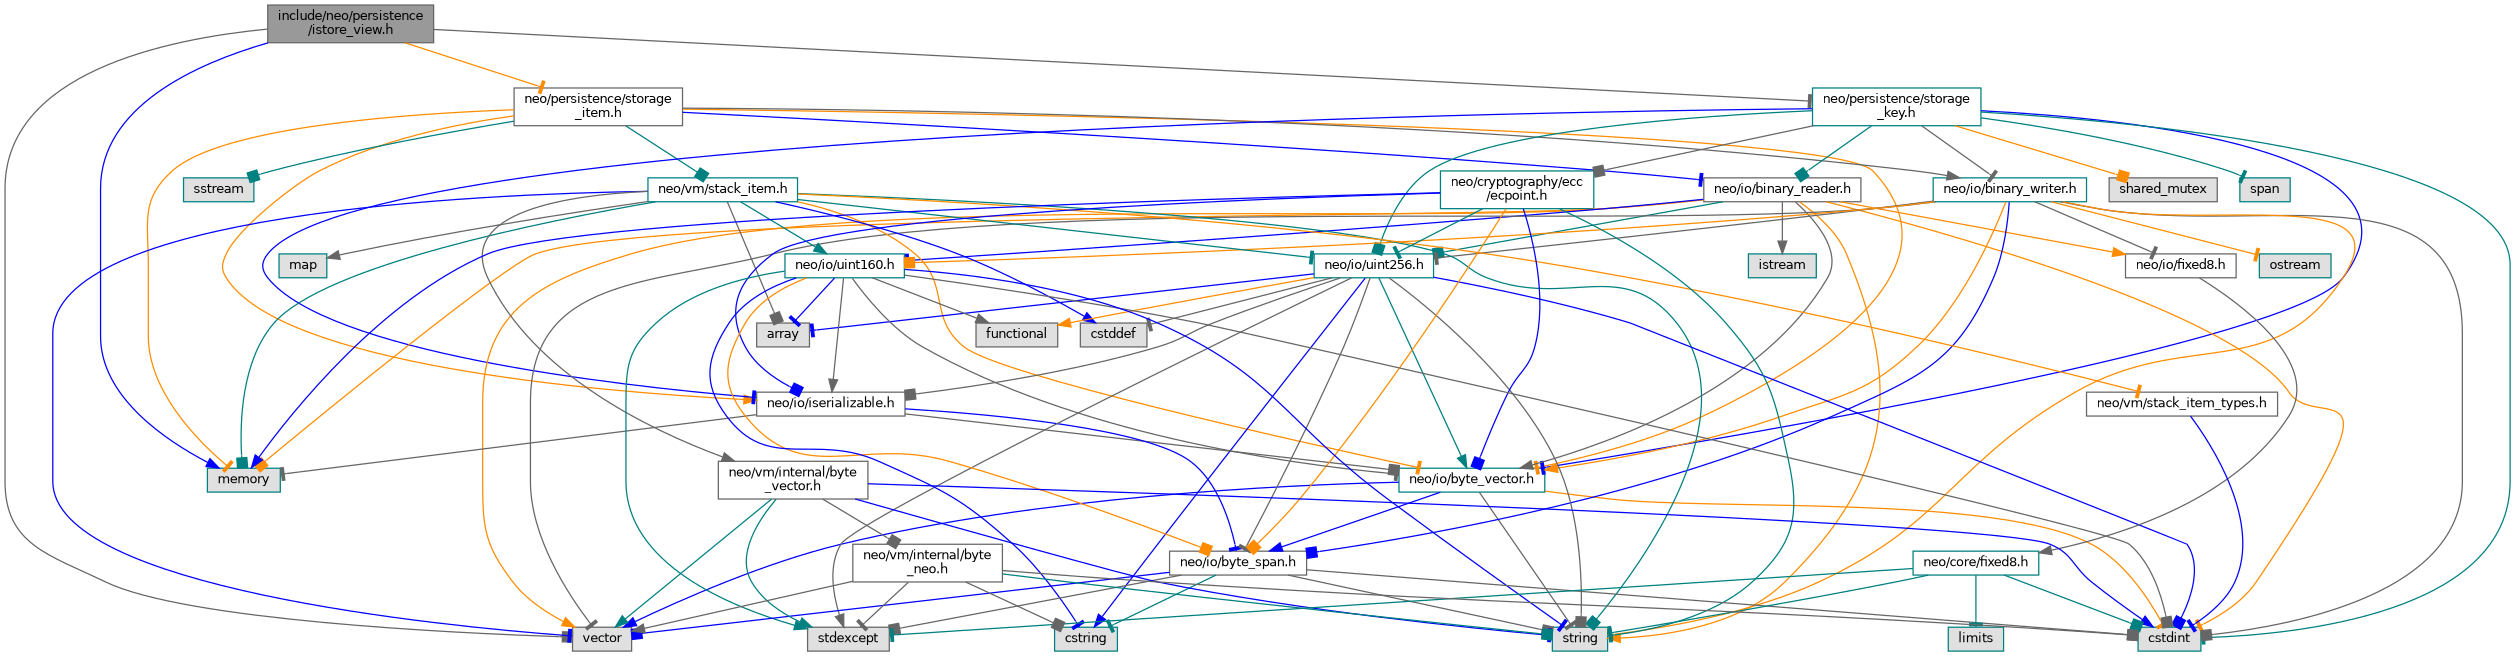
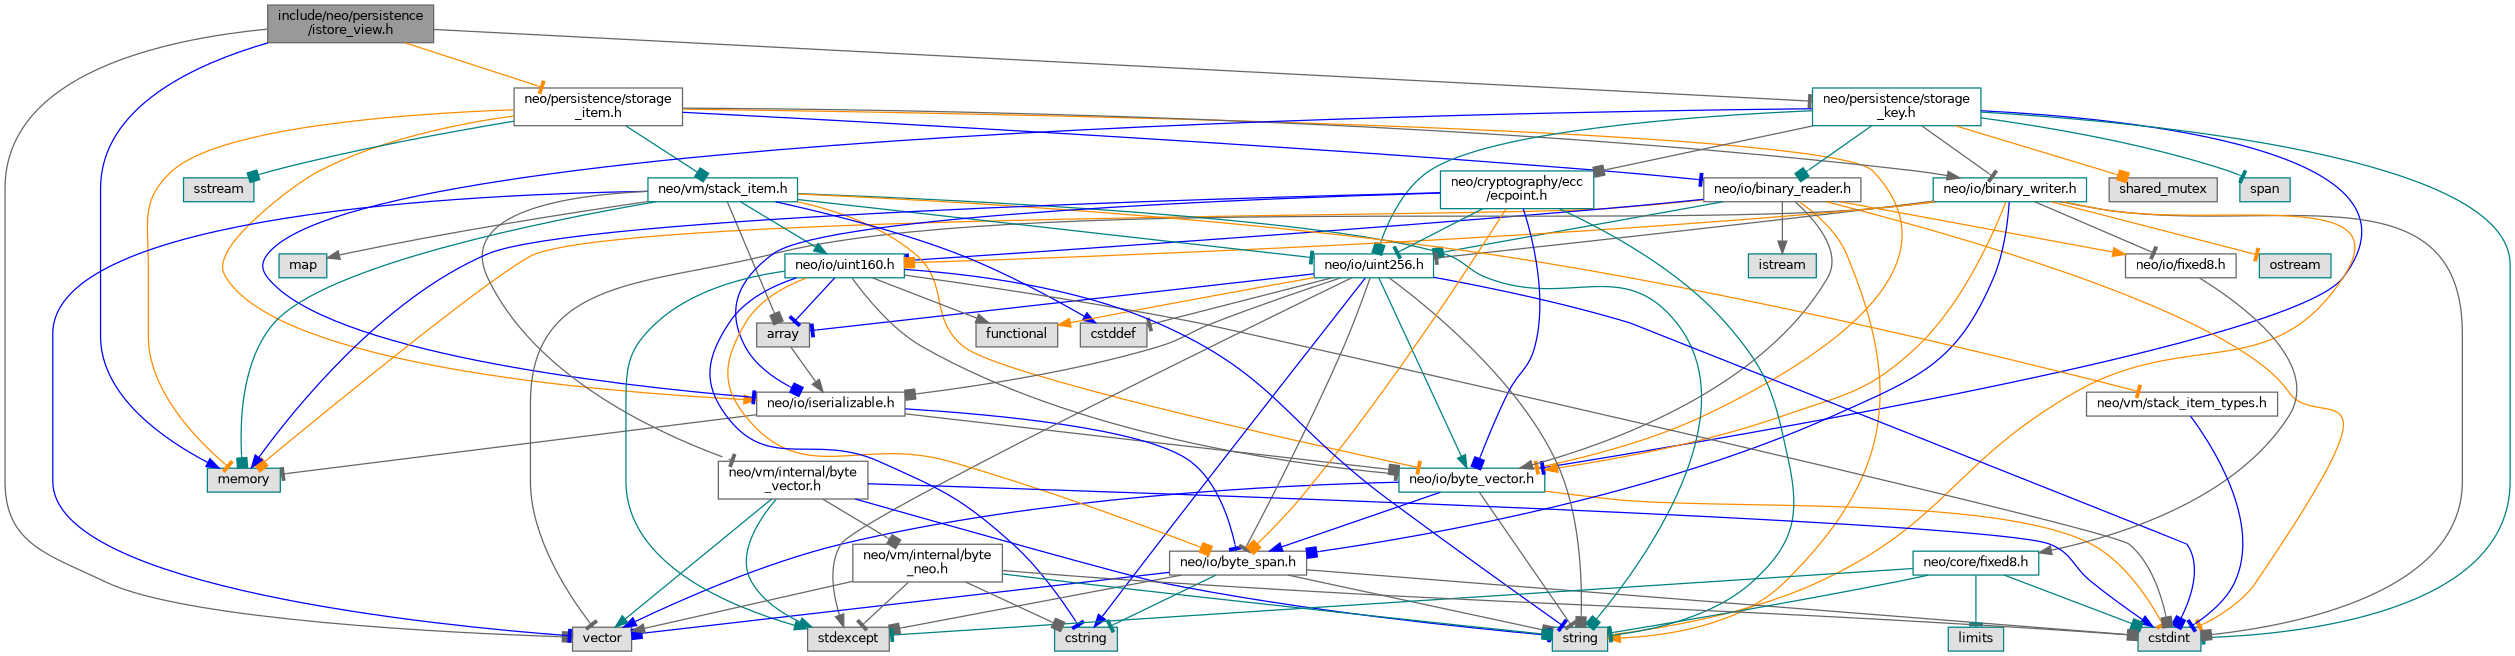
(655, 249) -> none
(504, 305) -> (511, 316)
(838, 336) -> (803, 364)
